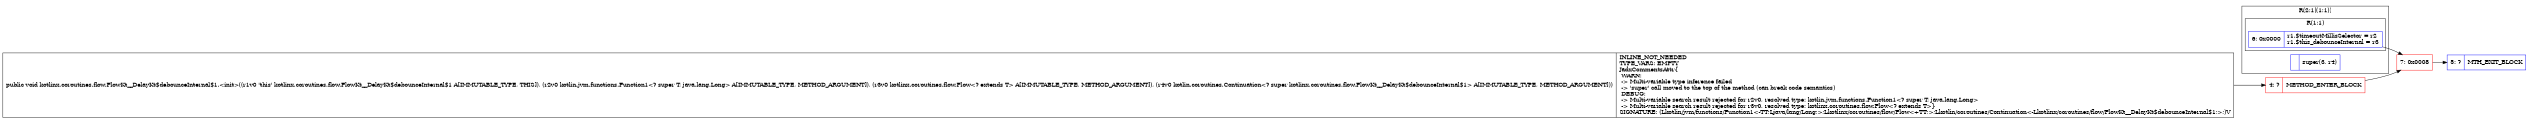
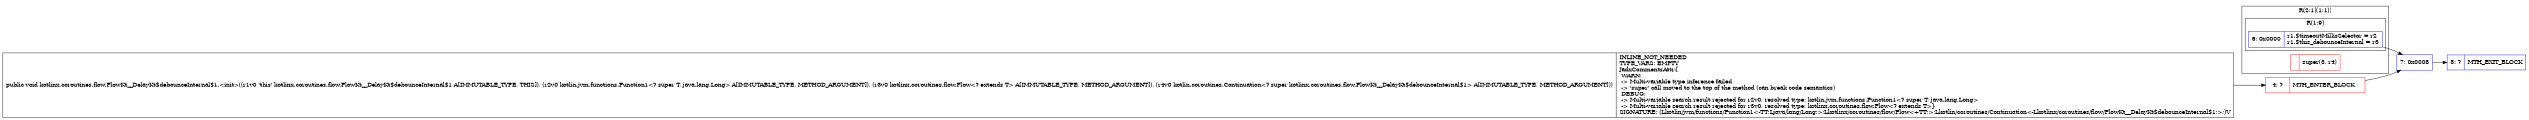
(2315, 23) -> (2315, 23)
(2315, 62) -> (2315, 62)
(2415, 62) -> (2415, 62)
(2324, 85) -> (2324, 85)
